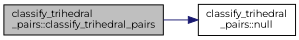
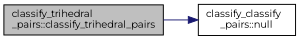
(247, 20) -> (247, 20)
